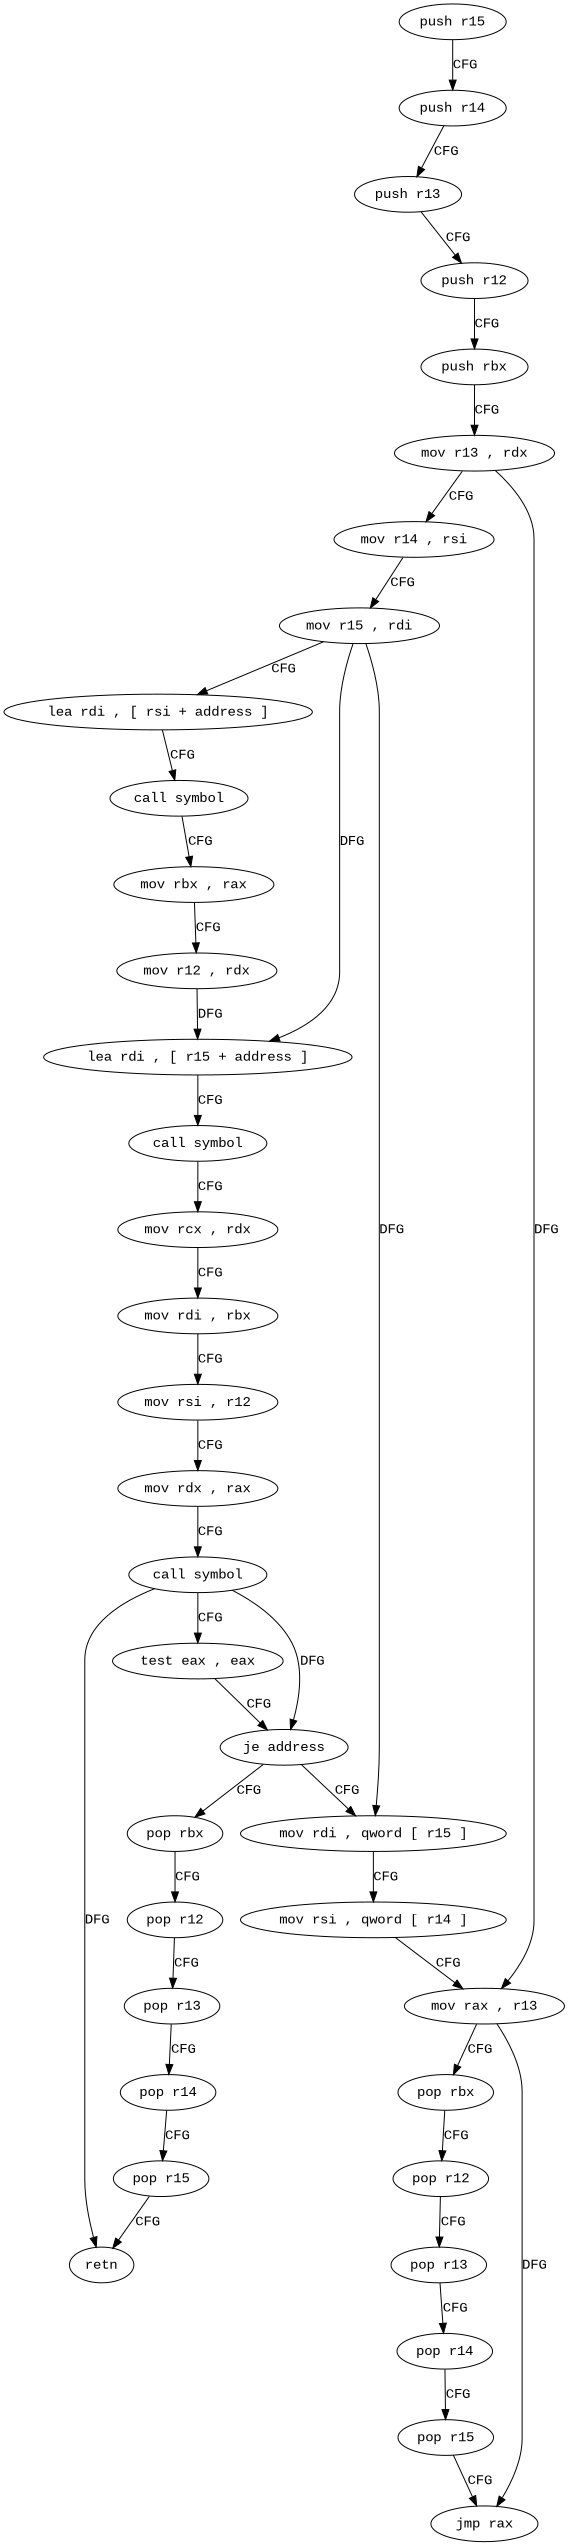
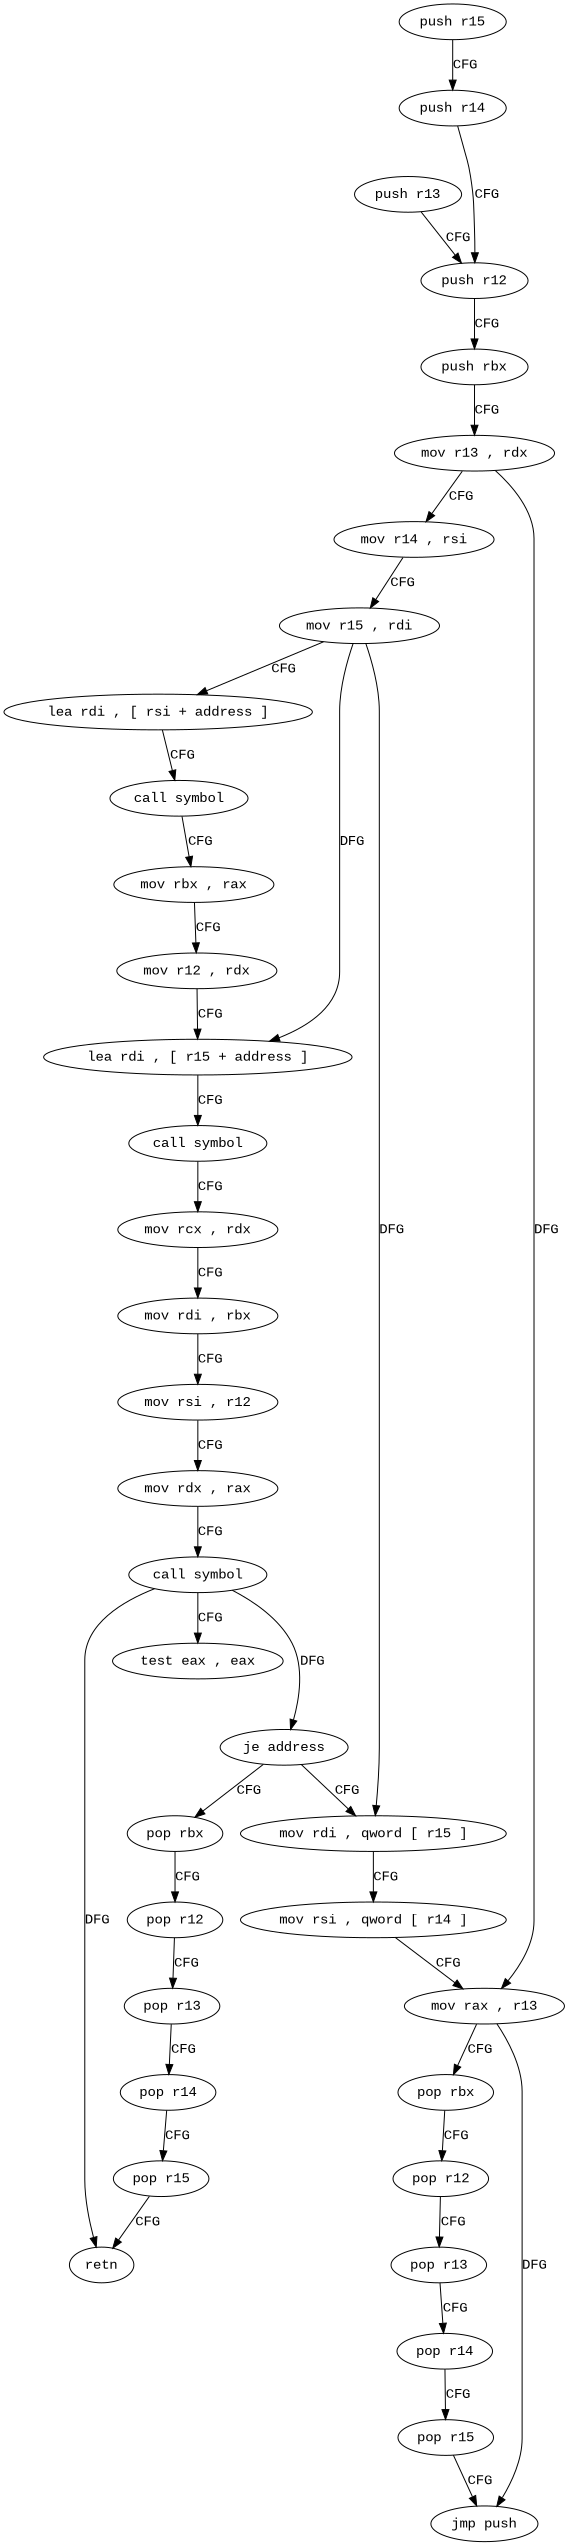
(433, 147) -> (472, 188)
(210, 1014) -> (210, 1014)
(238, 1701) -> none
(484, 2524) -> (484, 2524)
